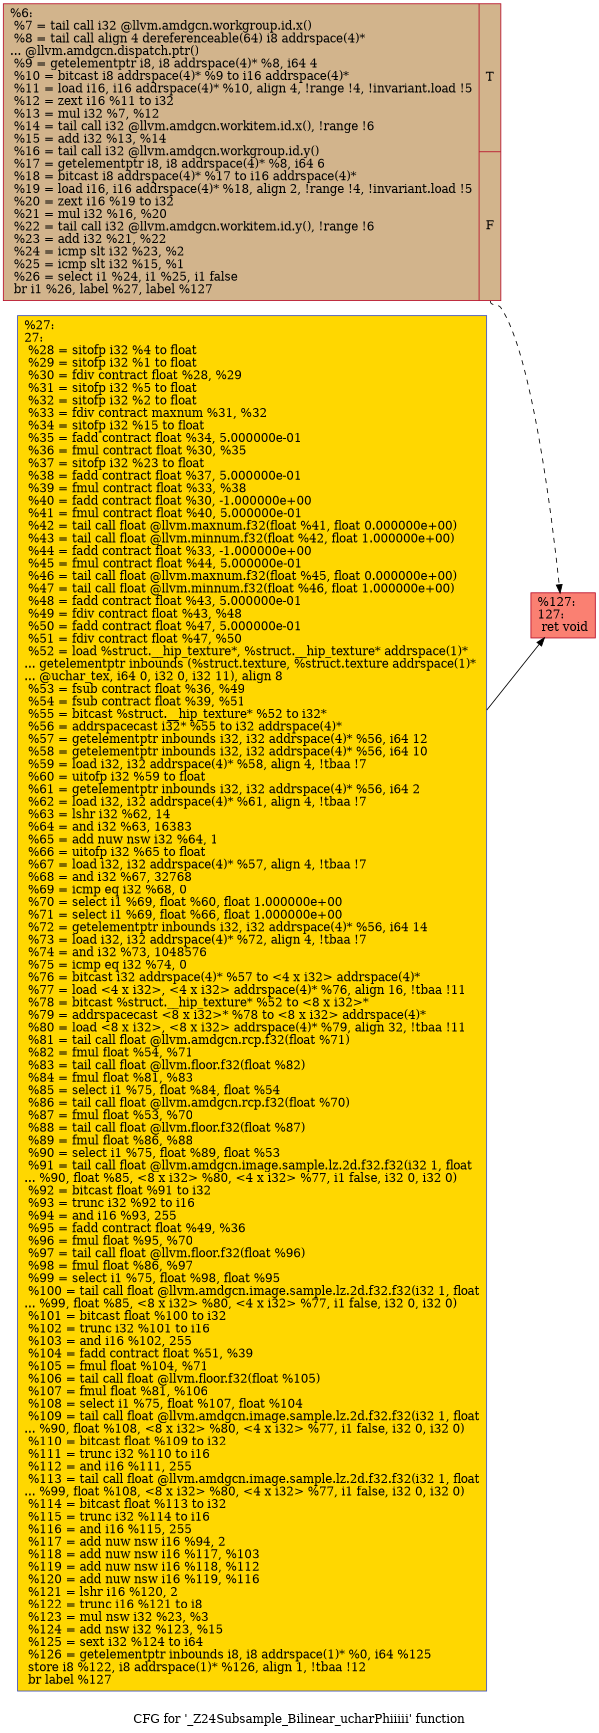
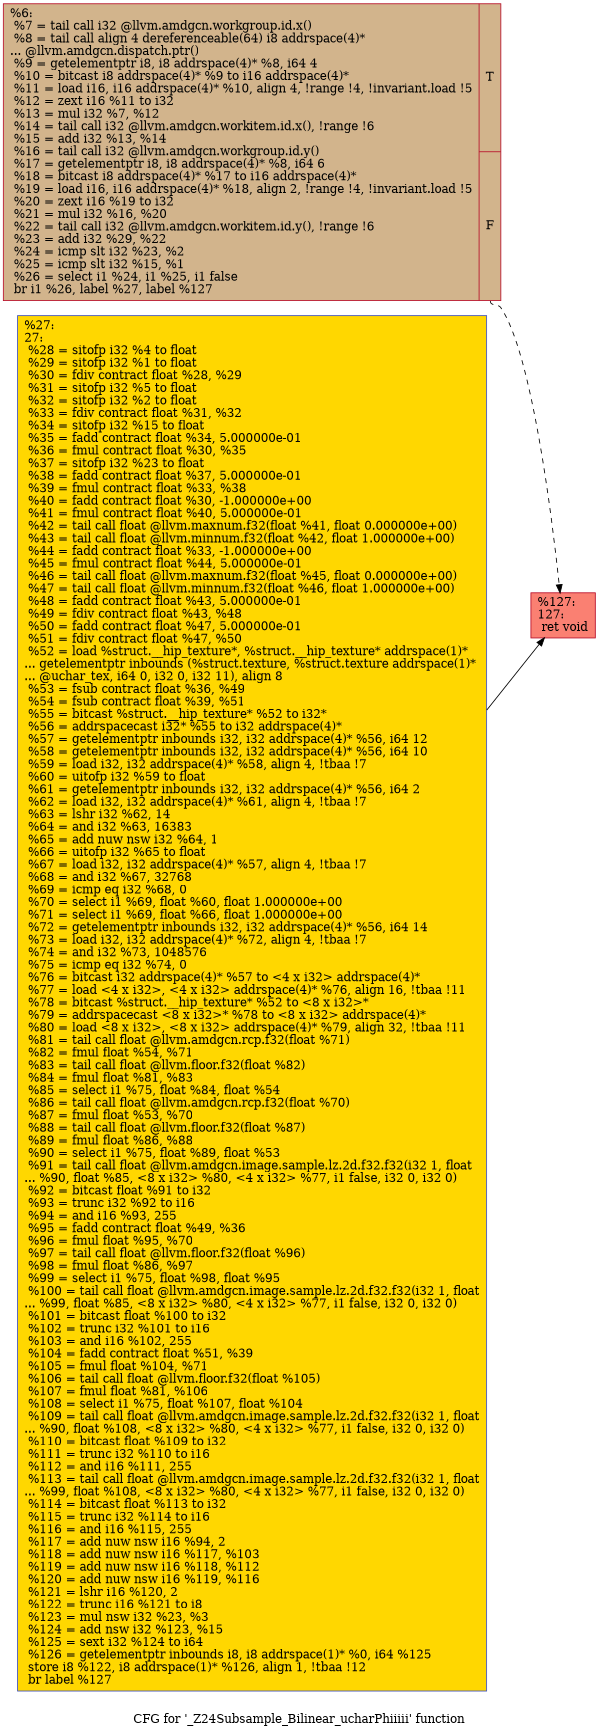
(88, 240) -> (88, 240)
(146, 413) -> (133, 413)
